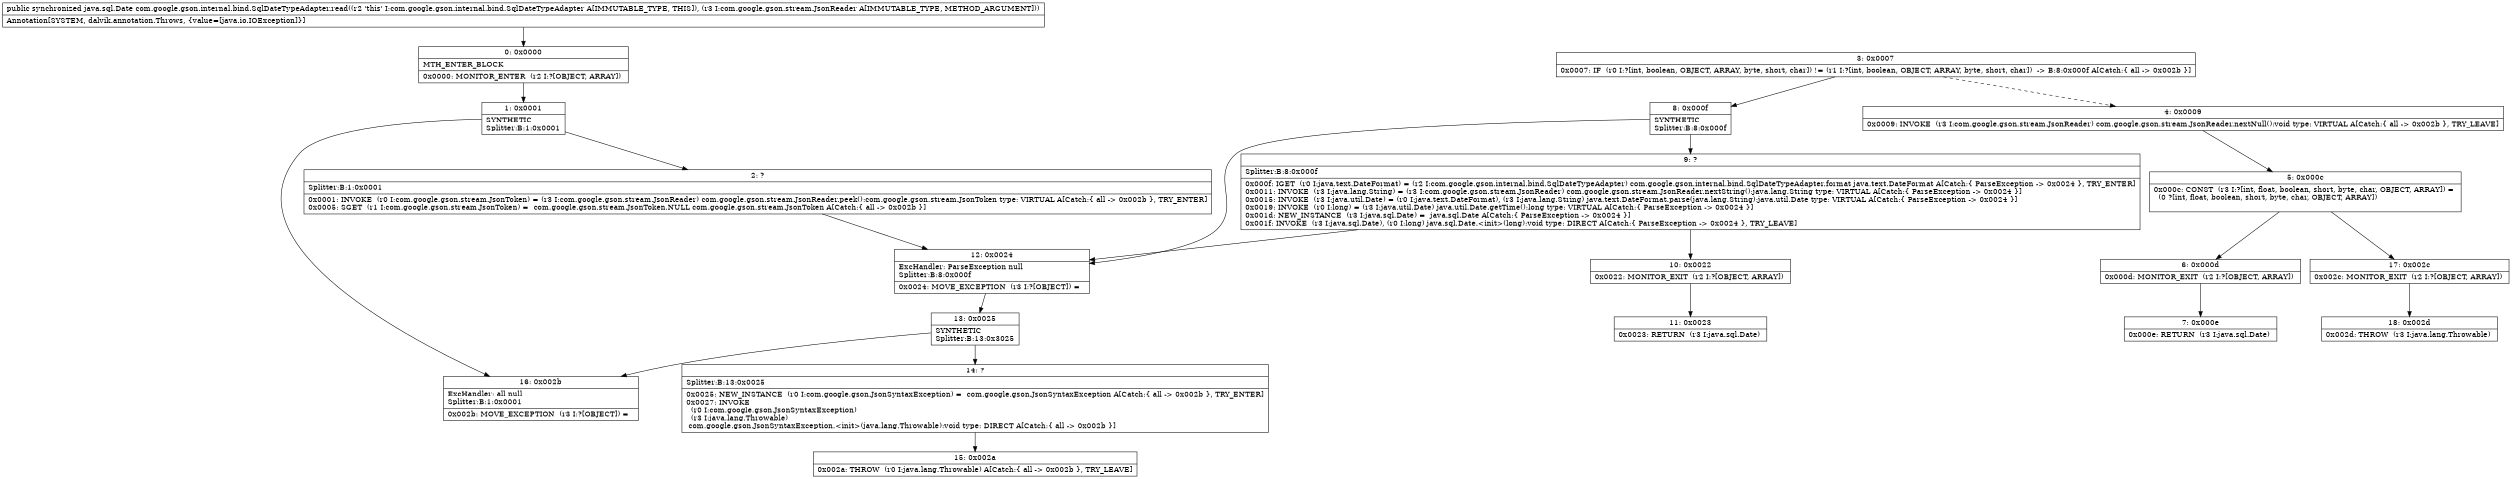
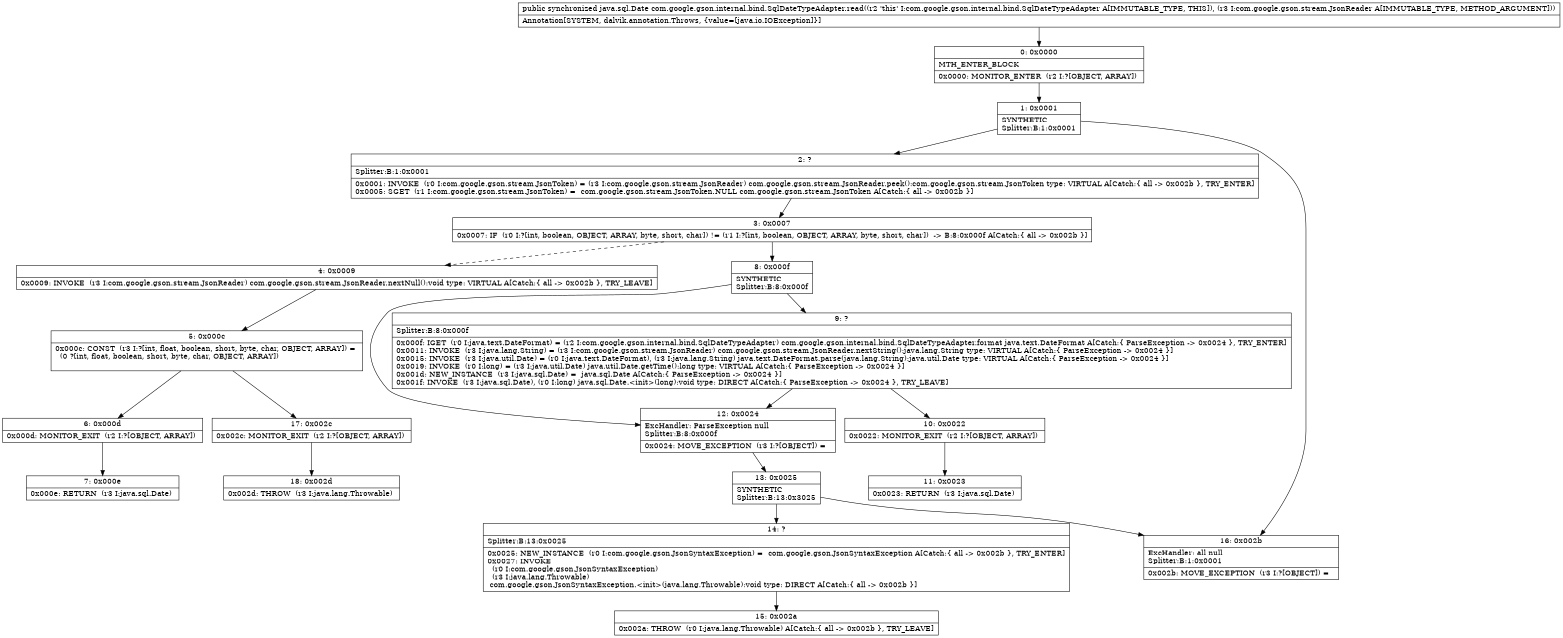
(872, 231) -> (787, 206)
